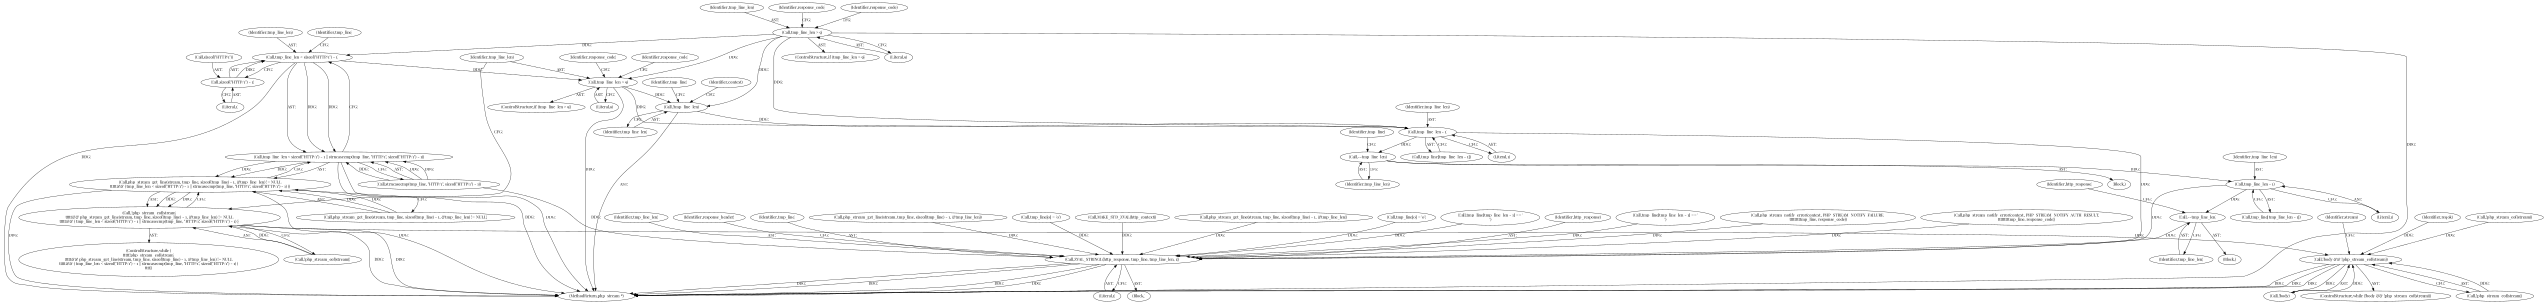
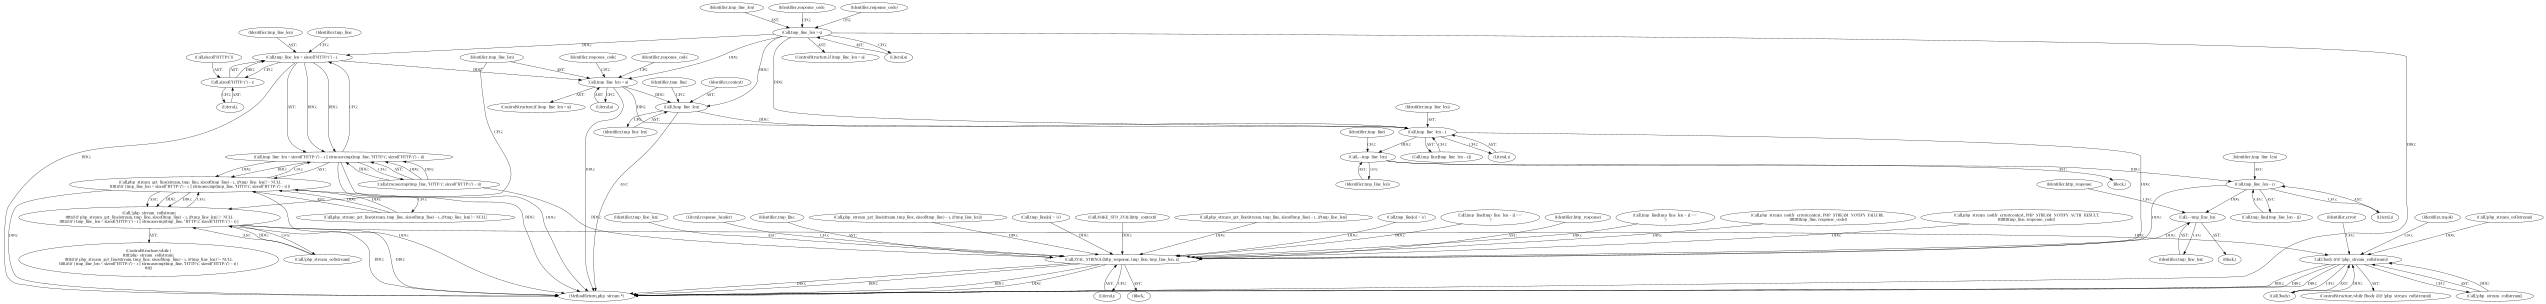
(711, 95) -> (711, 95)
(709, 218) -> (709, 218)
(2342, 218) -> (2342, 218)
(2409, 236) -> (2409, 236)
(2331, 284) -> (2331, 284)
